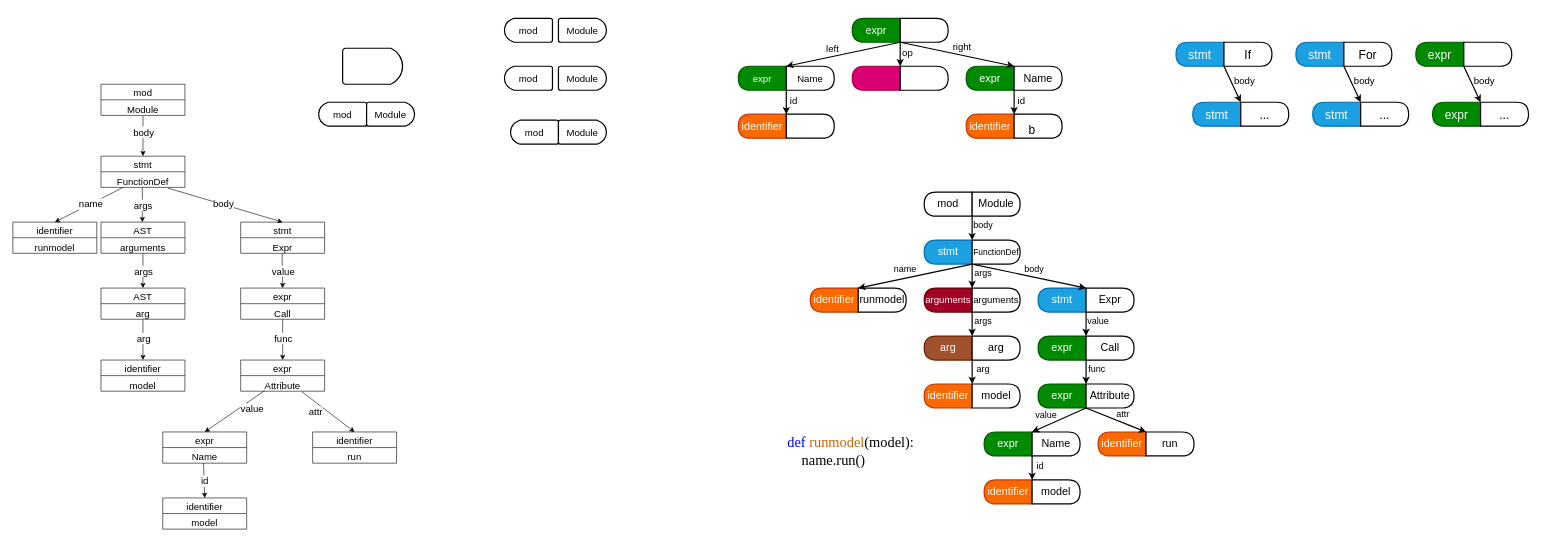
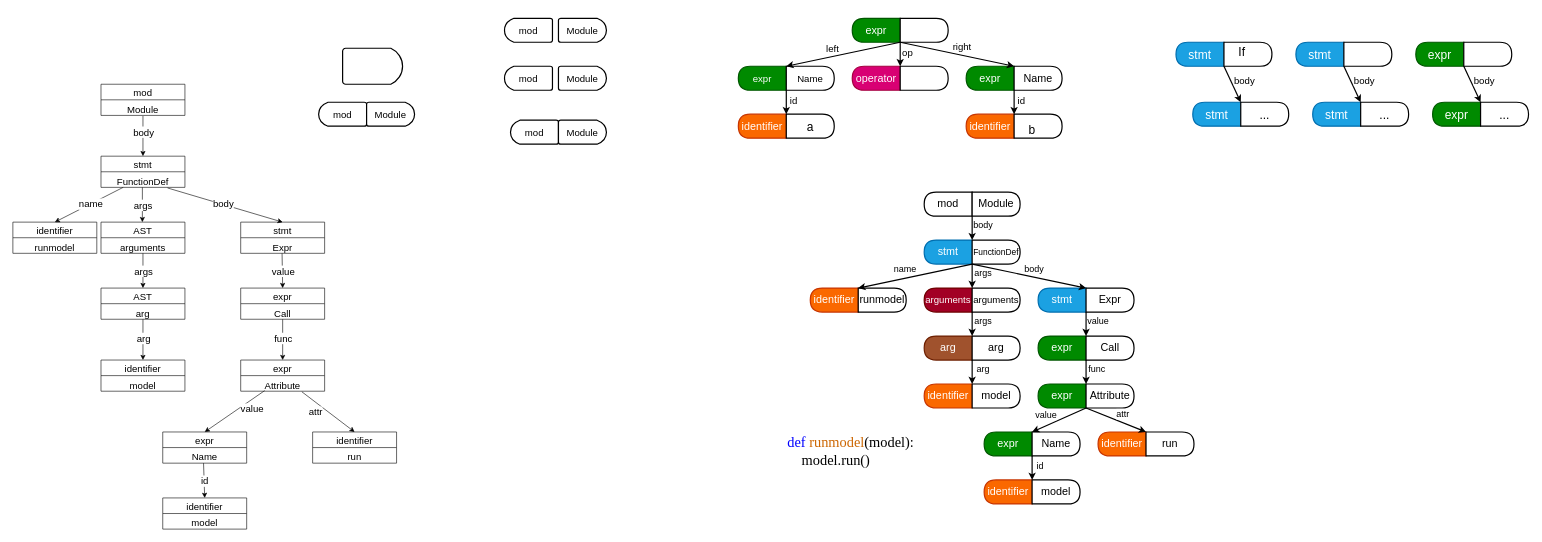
(1248, 54) -> (1242, 51)
(1368, 54) -> none
none -> (876, 78)
none -> (810, 126)
(824, 461) -> (824, 461)
